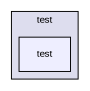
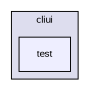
(45, 20) -> (45, 20)
